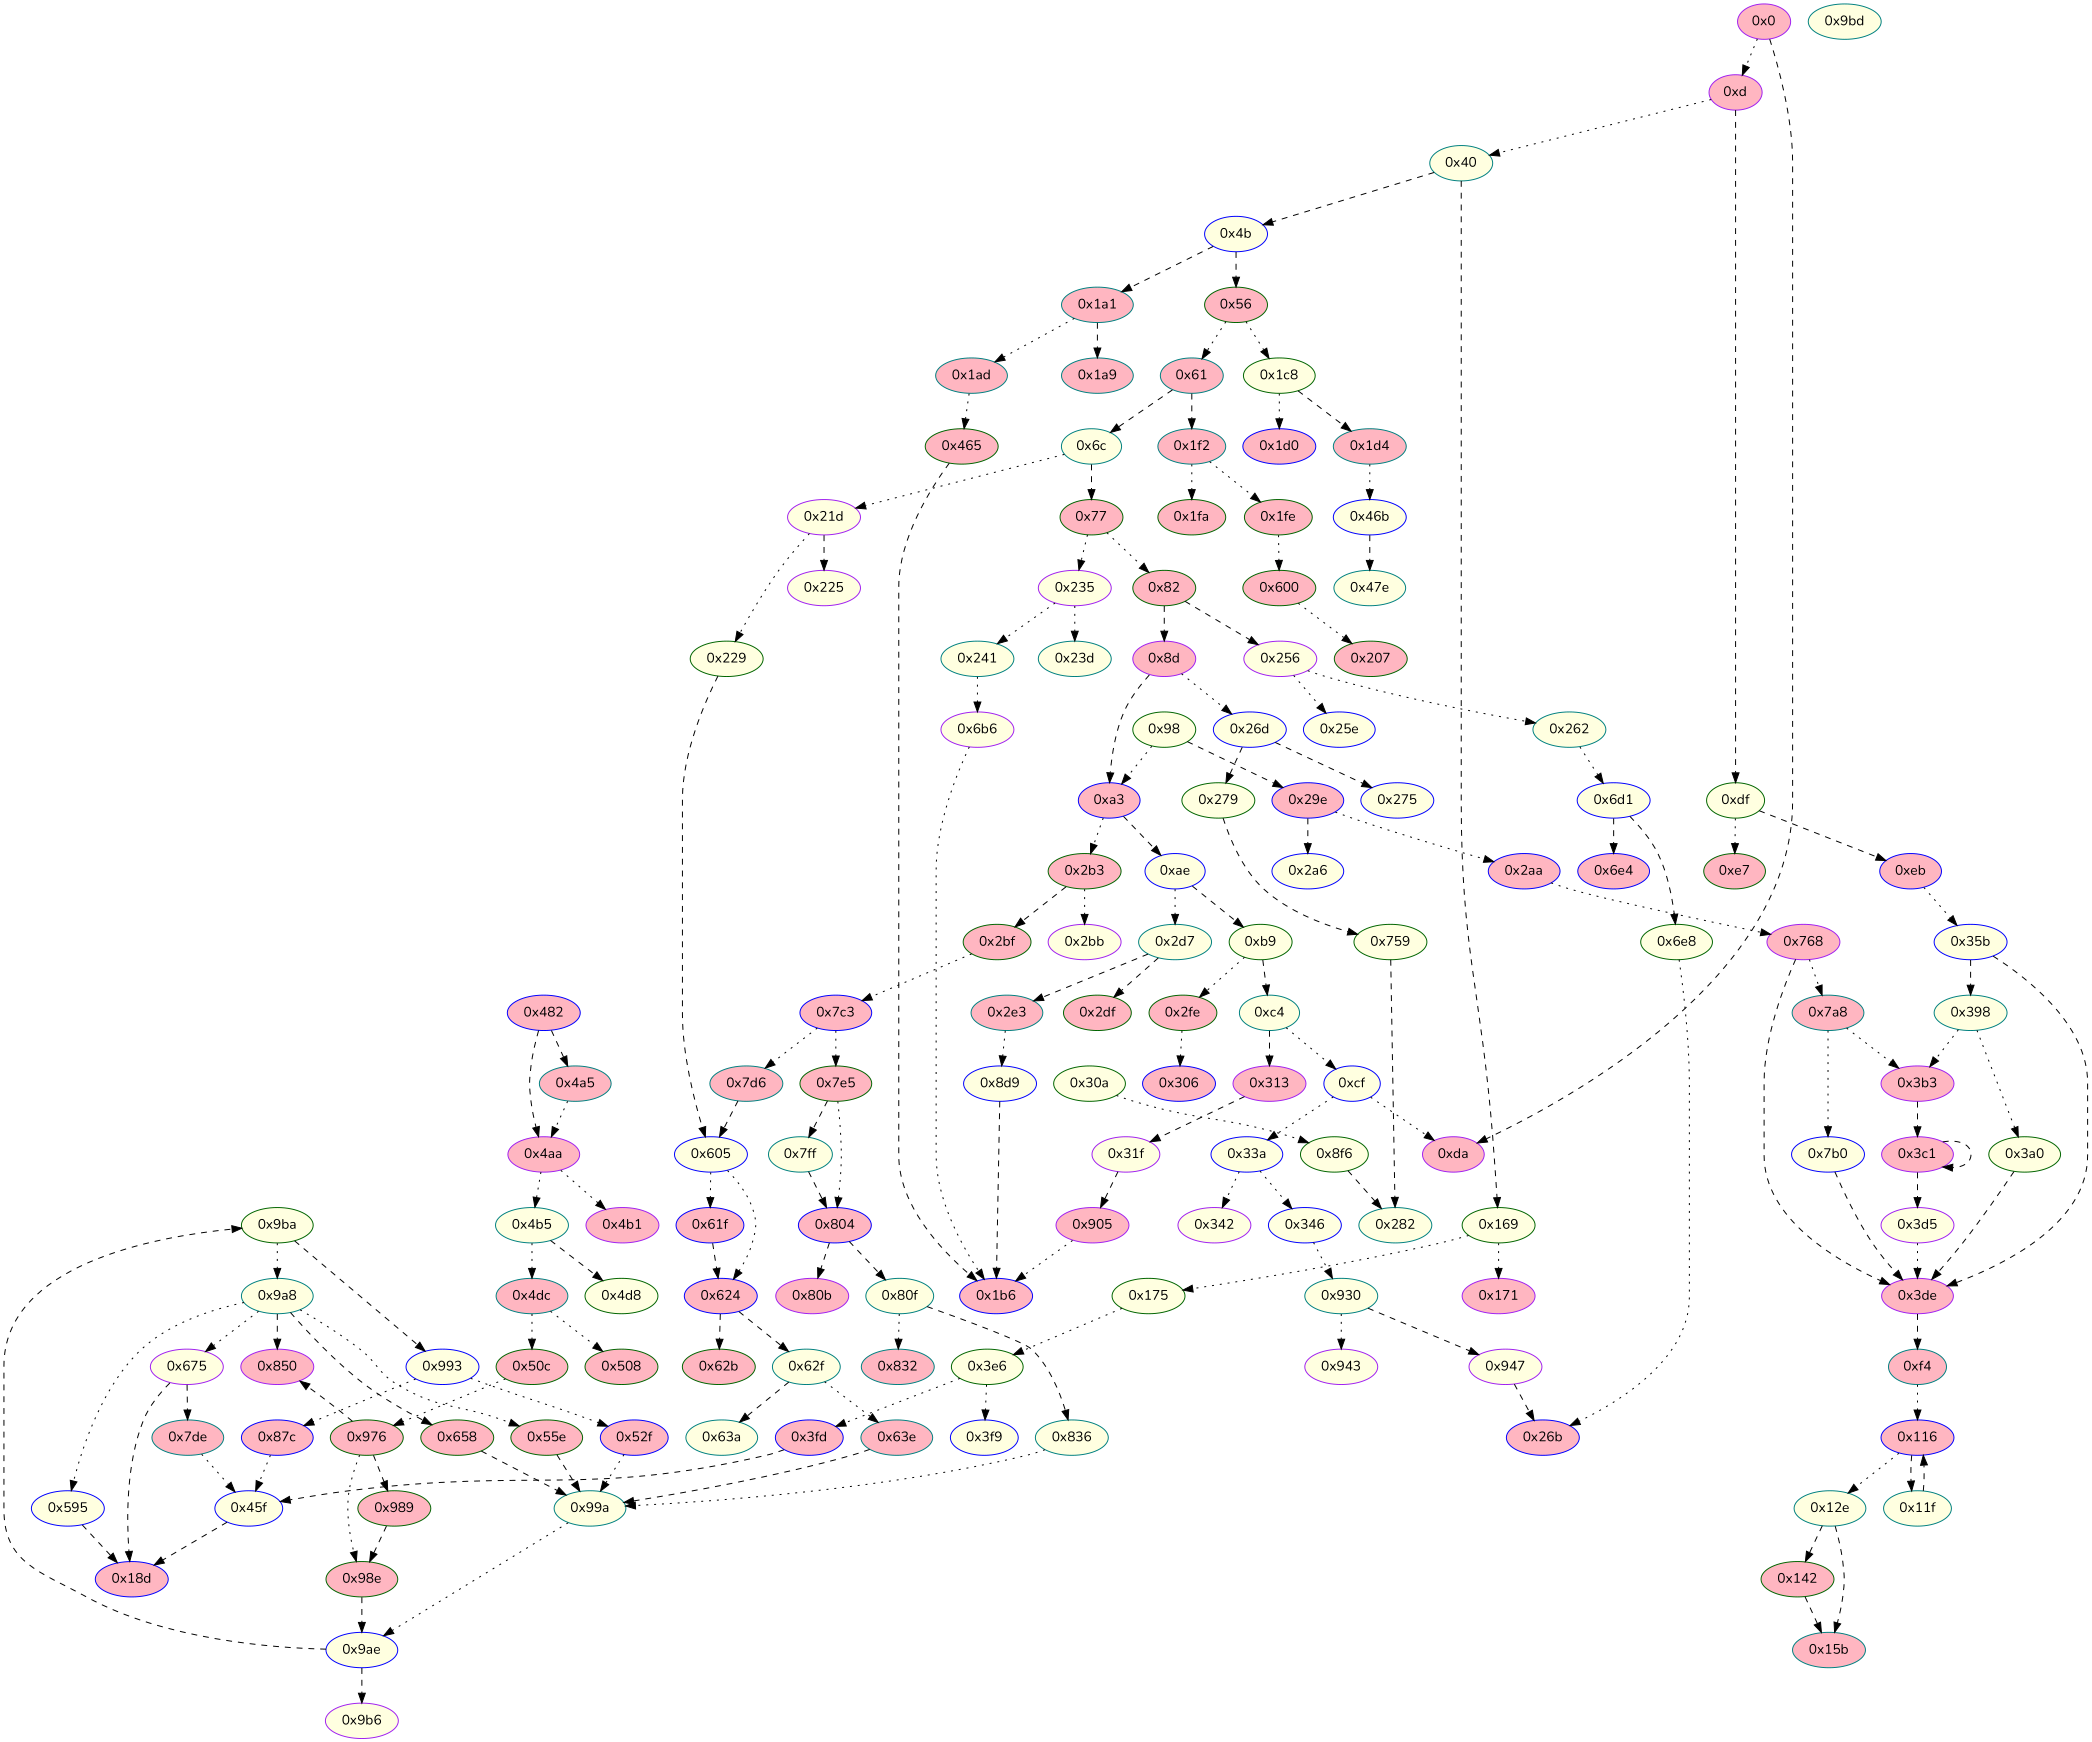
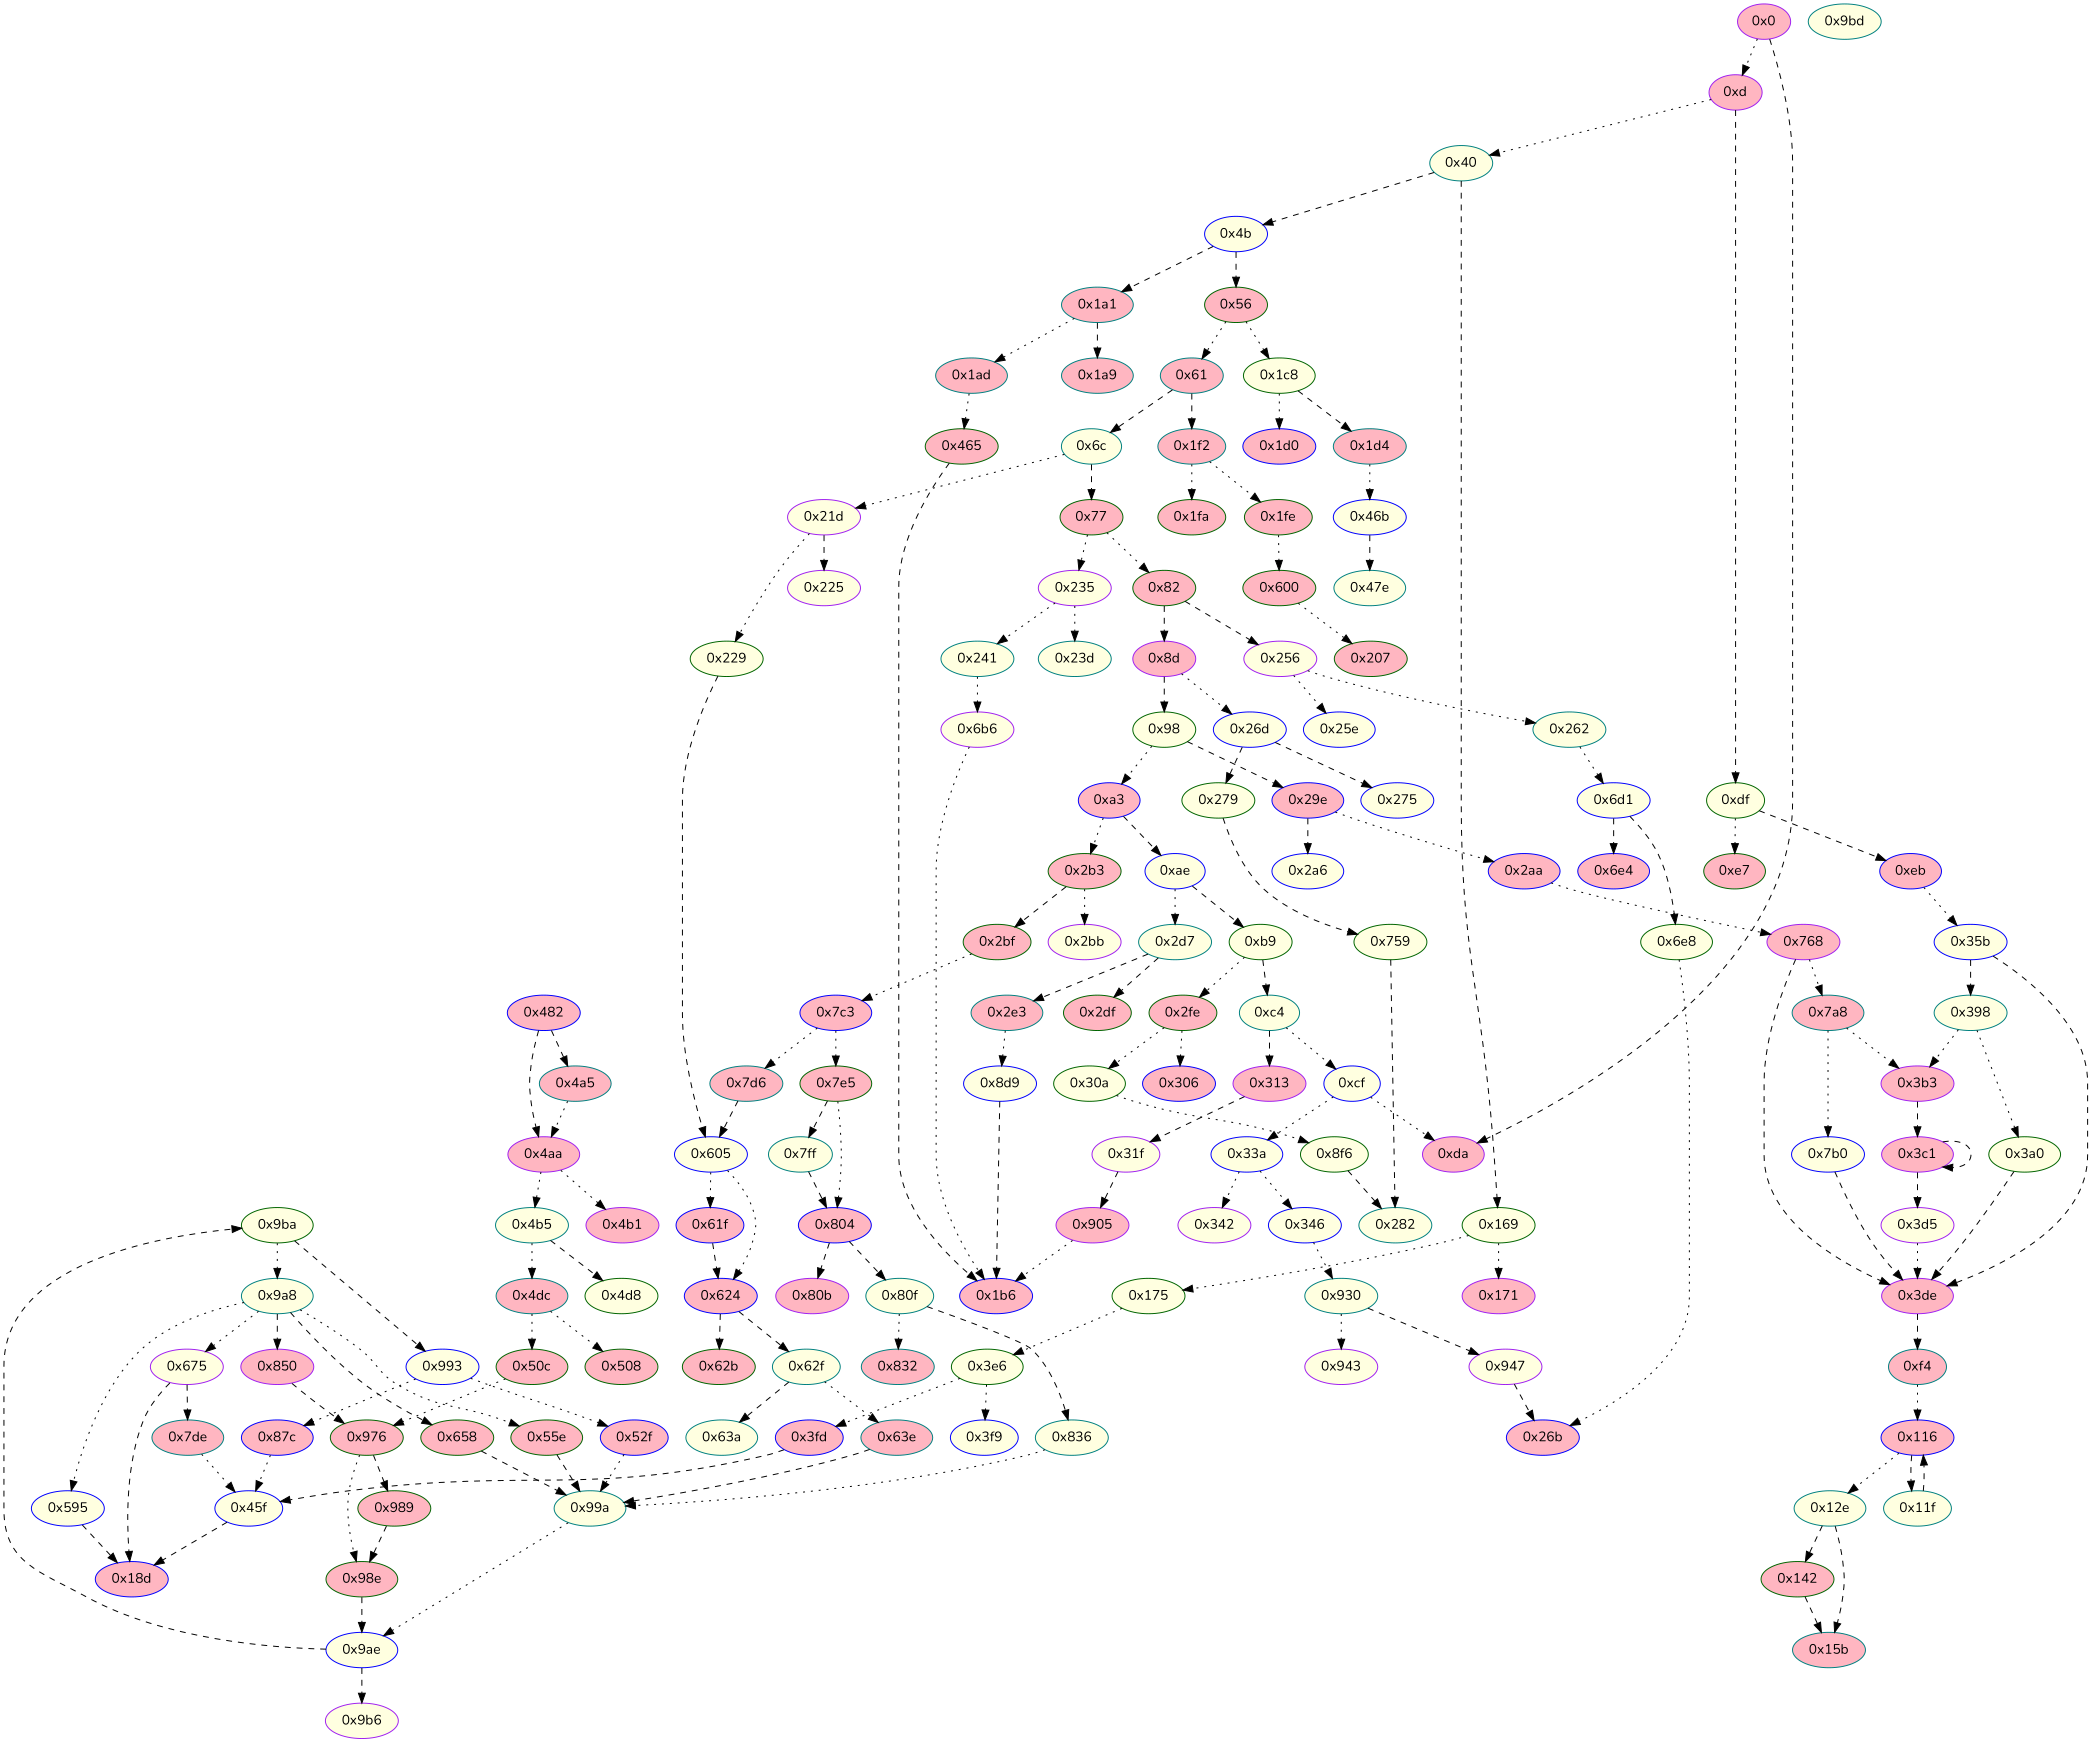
(1121, 720) -> (1164, 689)
none -> (1140, 1045)
(331, 1404) -> (314, 1401)
